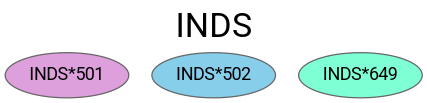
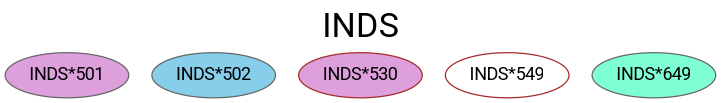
none -> (360, 75)
none -> (507, 75)
